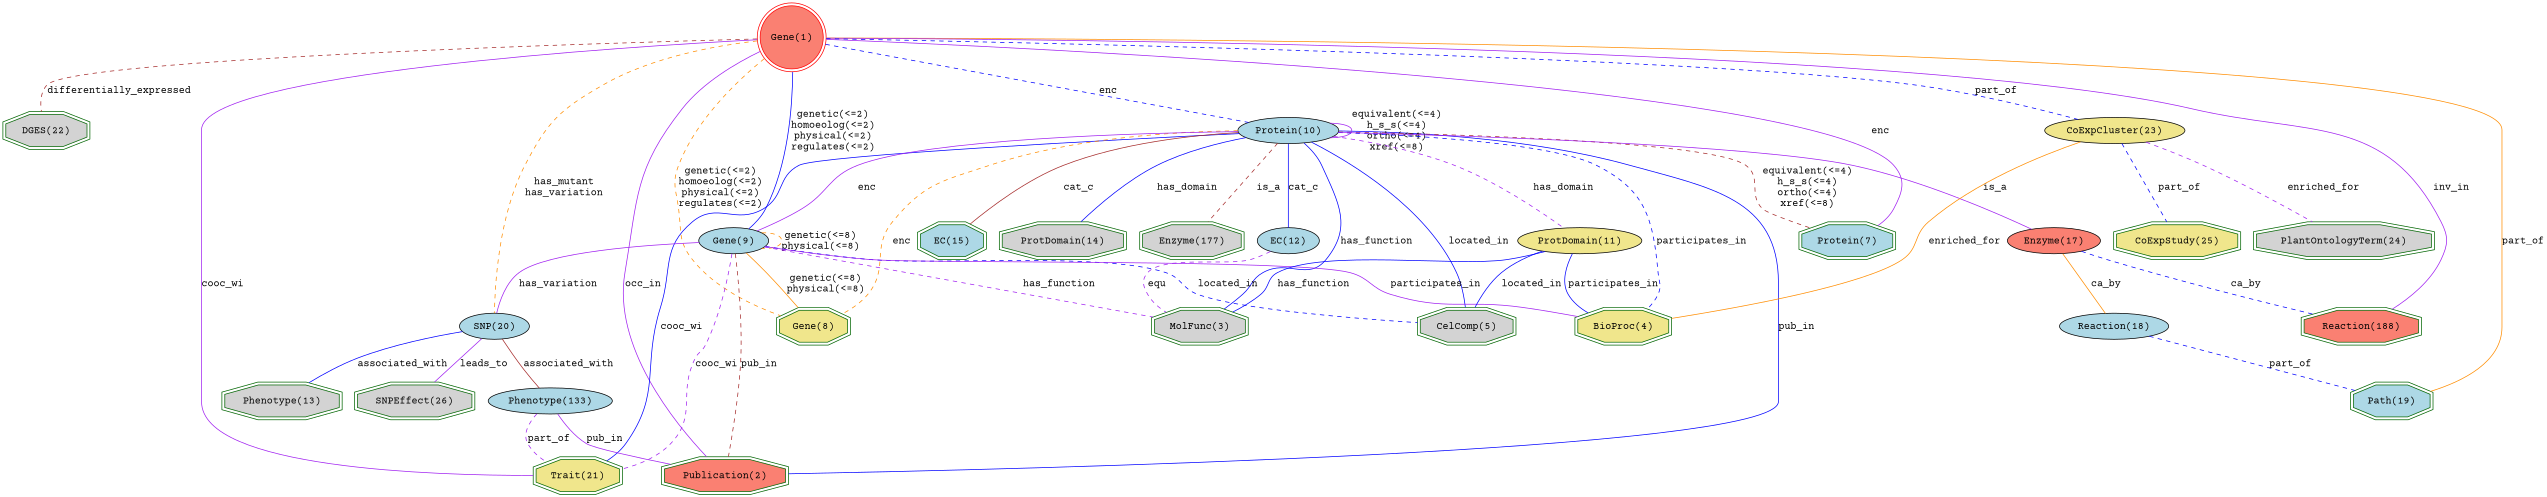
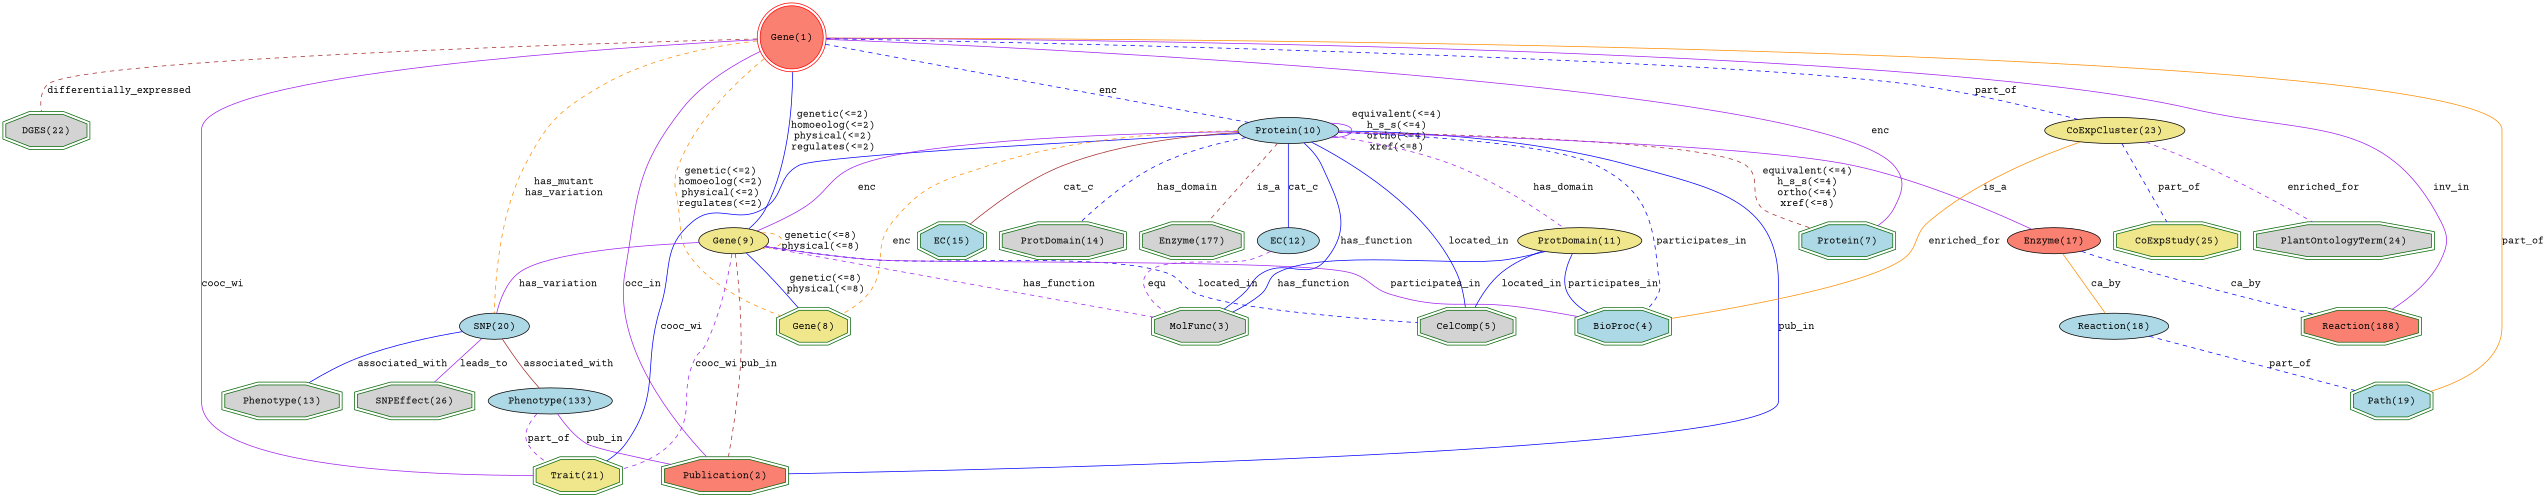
(1156, 166) -> (1156, 166)
(734, 241) -> (734, 241)
(773, 280) -> (773, 280)
(1623, 326) -> (1623, 326)
